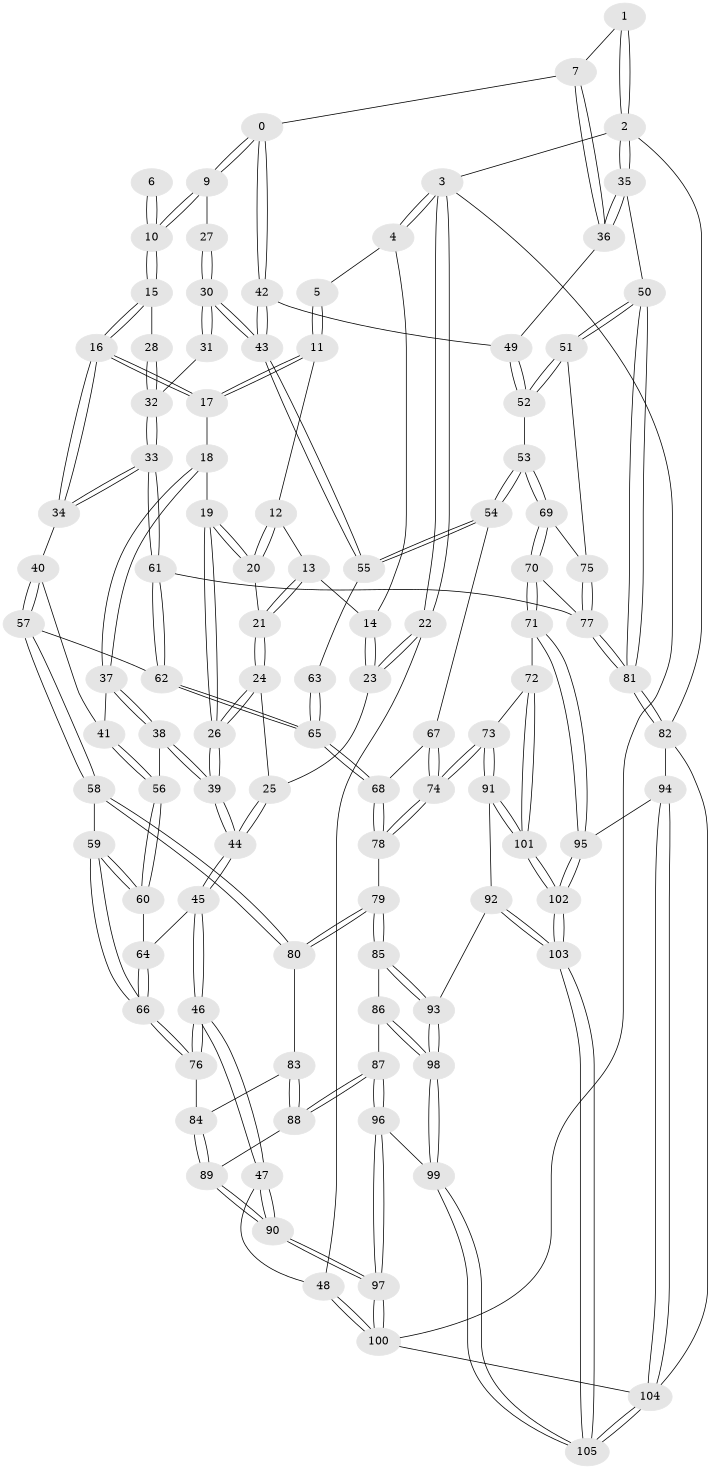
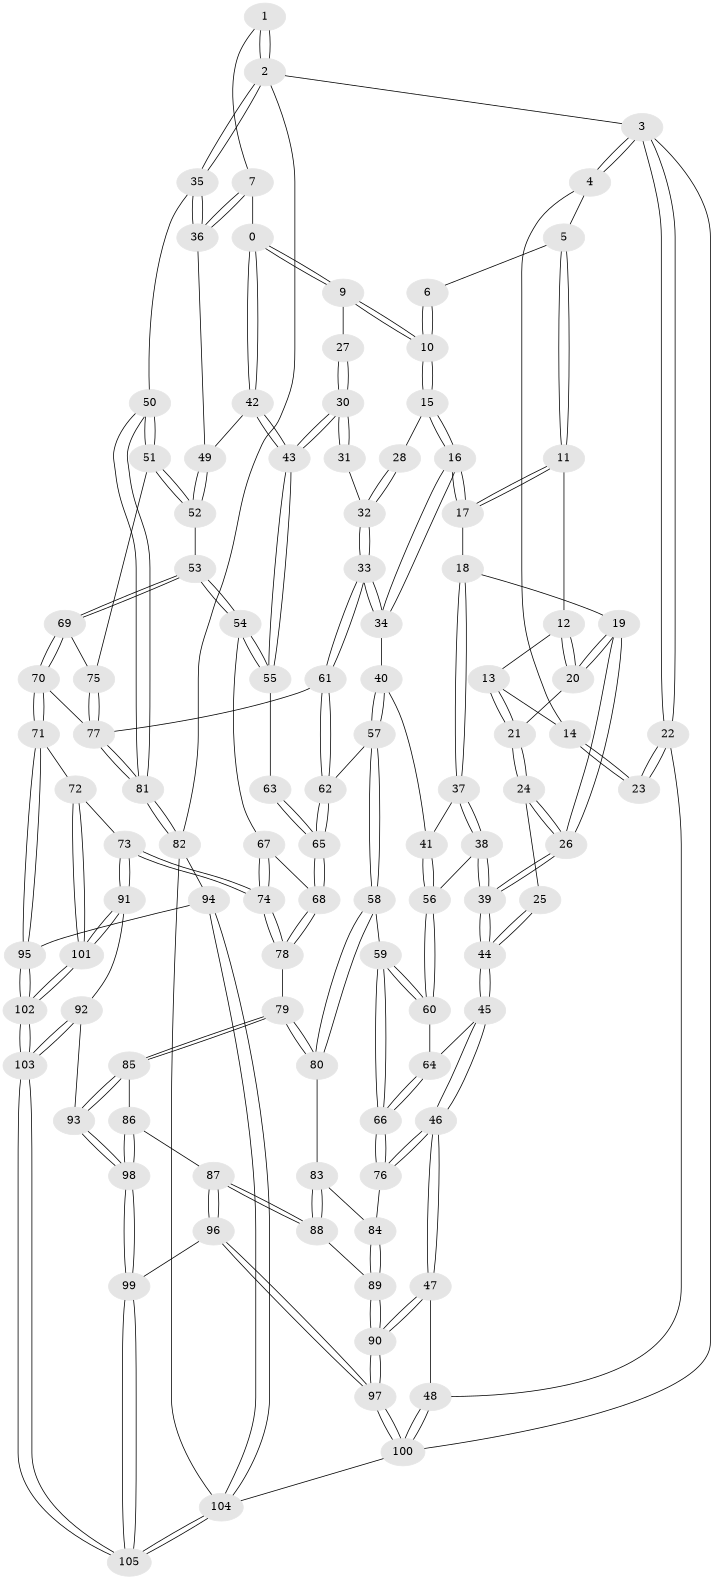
none -> (496, 265)
(343, 747) -> none
